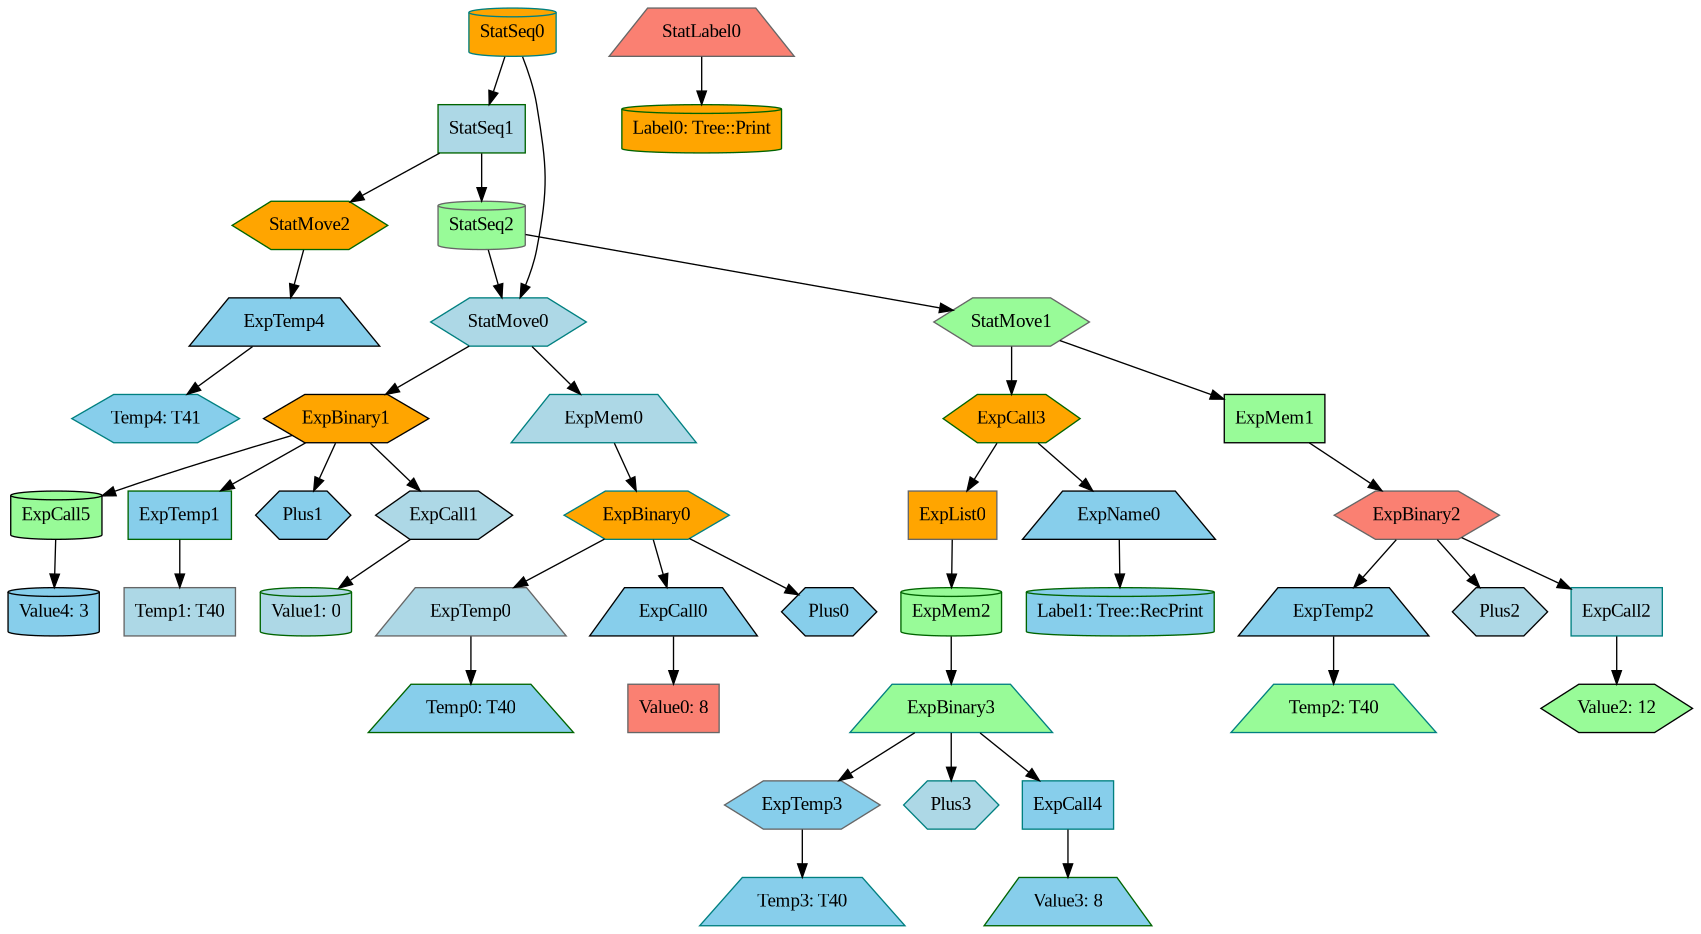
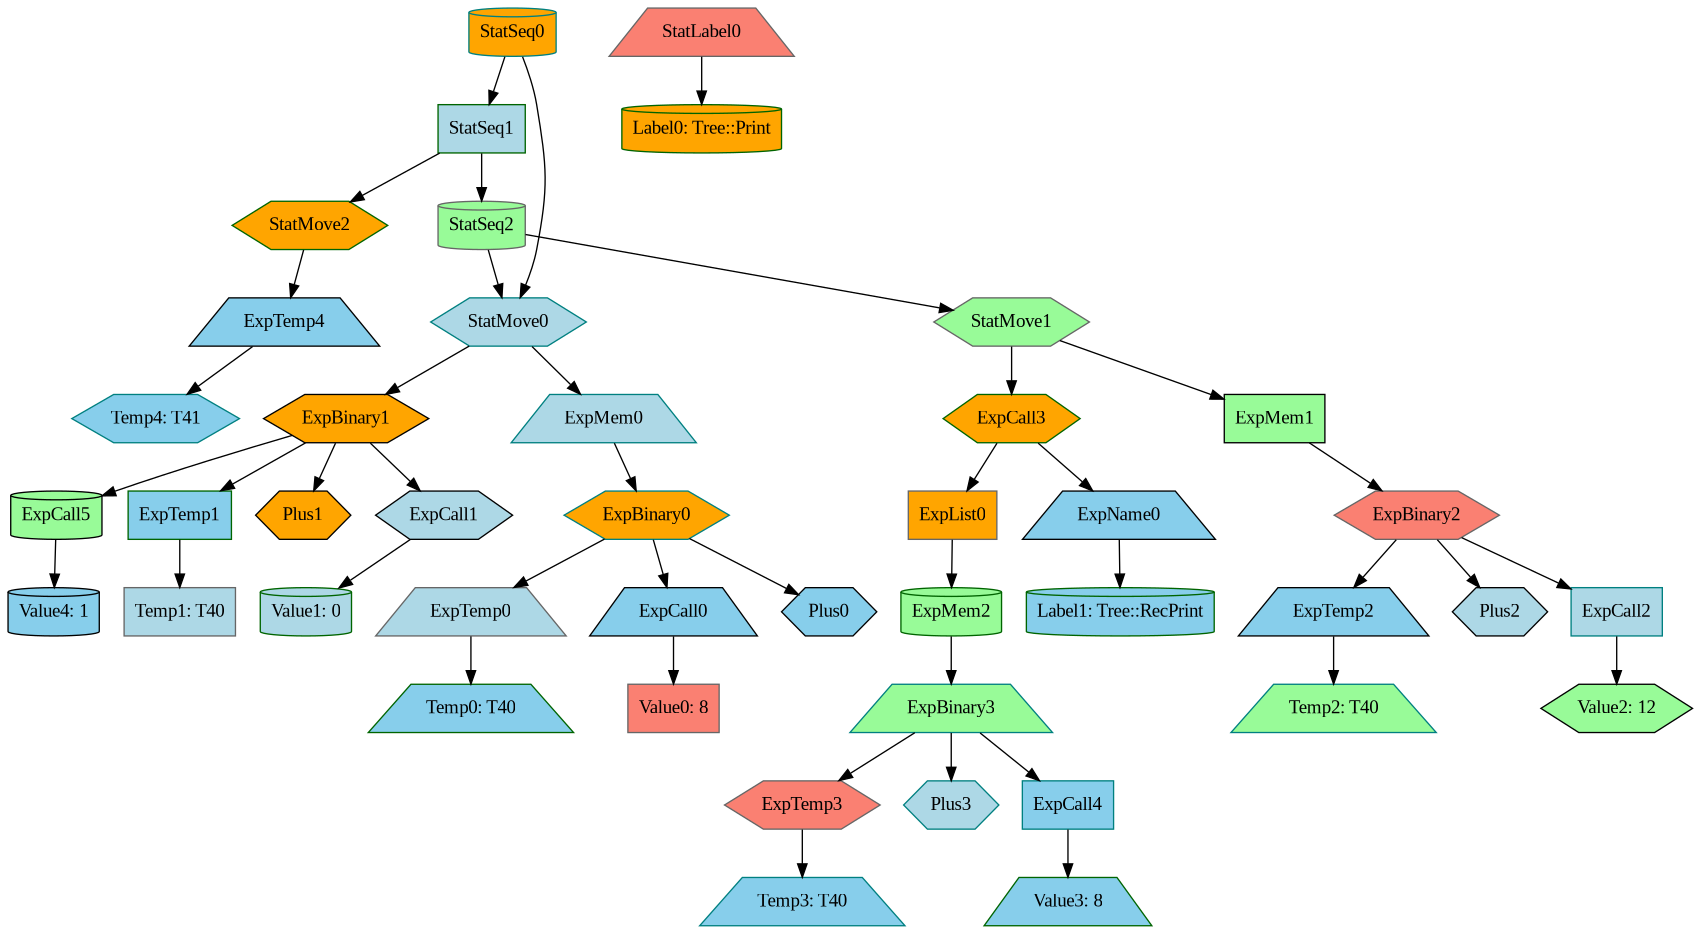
(303, 515) -> (303, 515)
(54, 612) -> (54, 612)
(802, 805) -> (802, 805)
